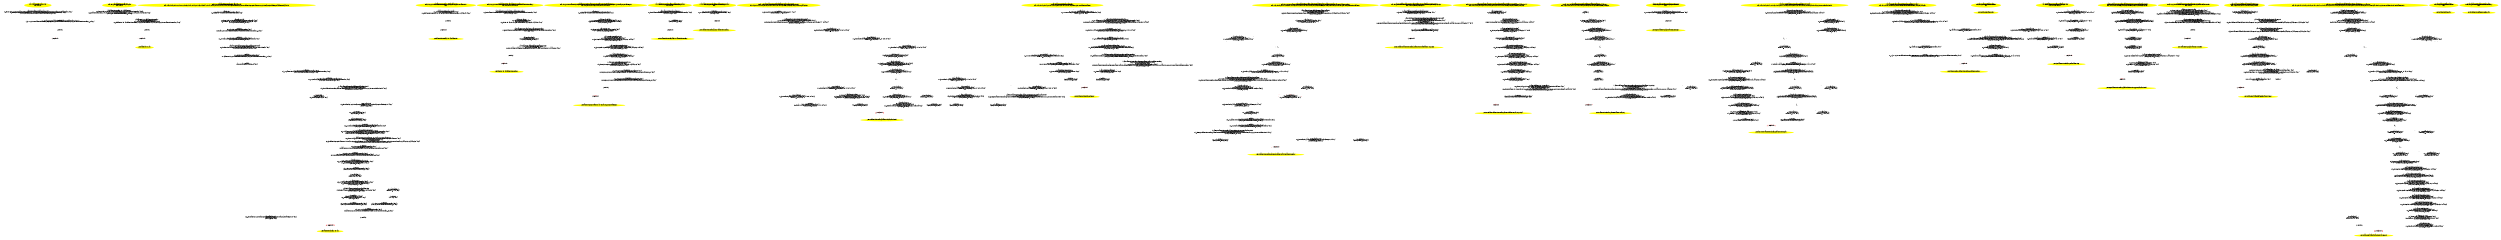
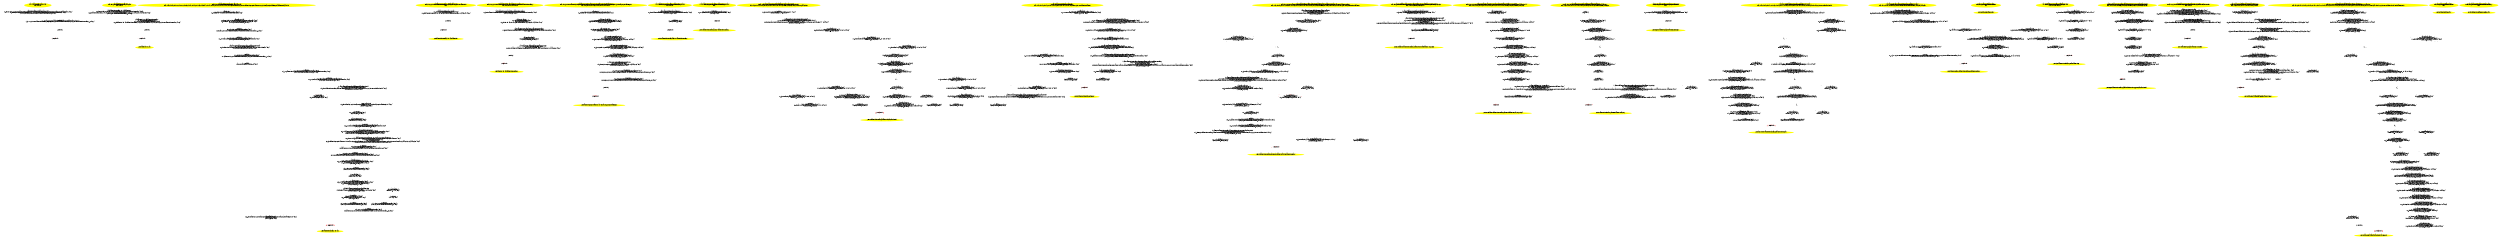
(363, 218) -> none
